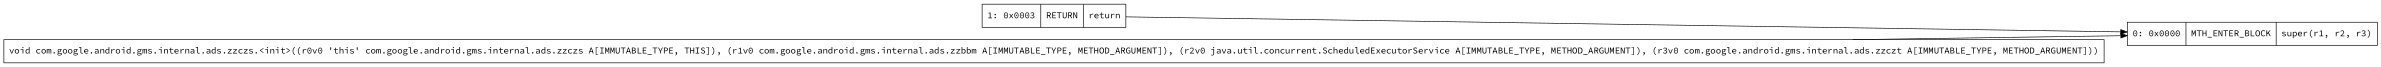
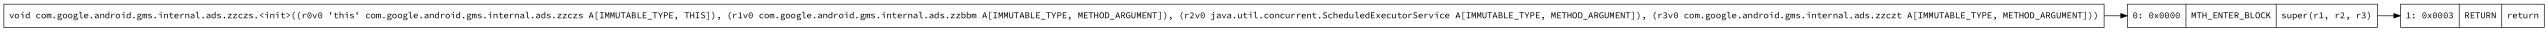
(1623, 24) -> (2386, 16)
